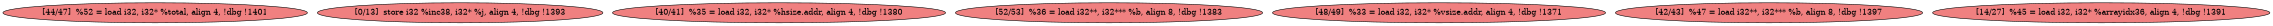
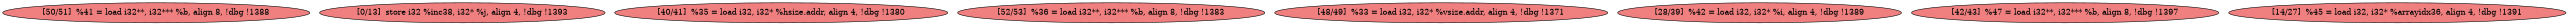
(155, 13) -> none
none -> (156, 13)
none -> (1760, 13)
